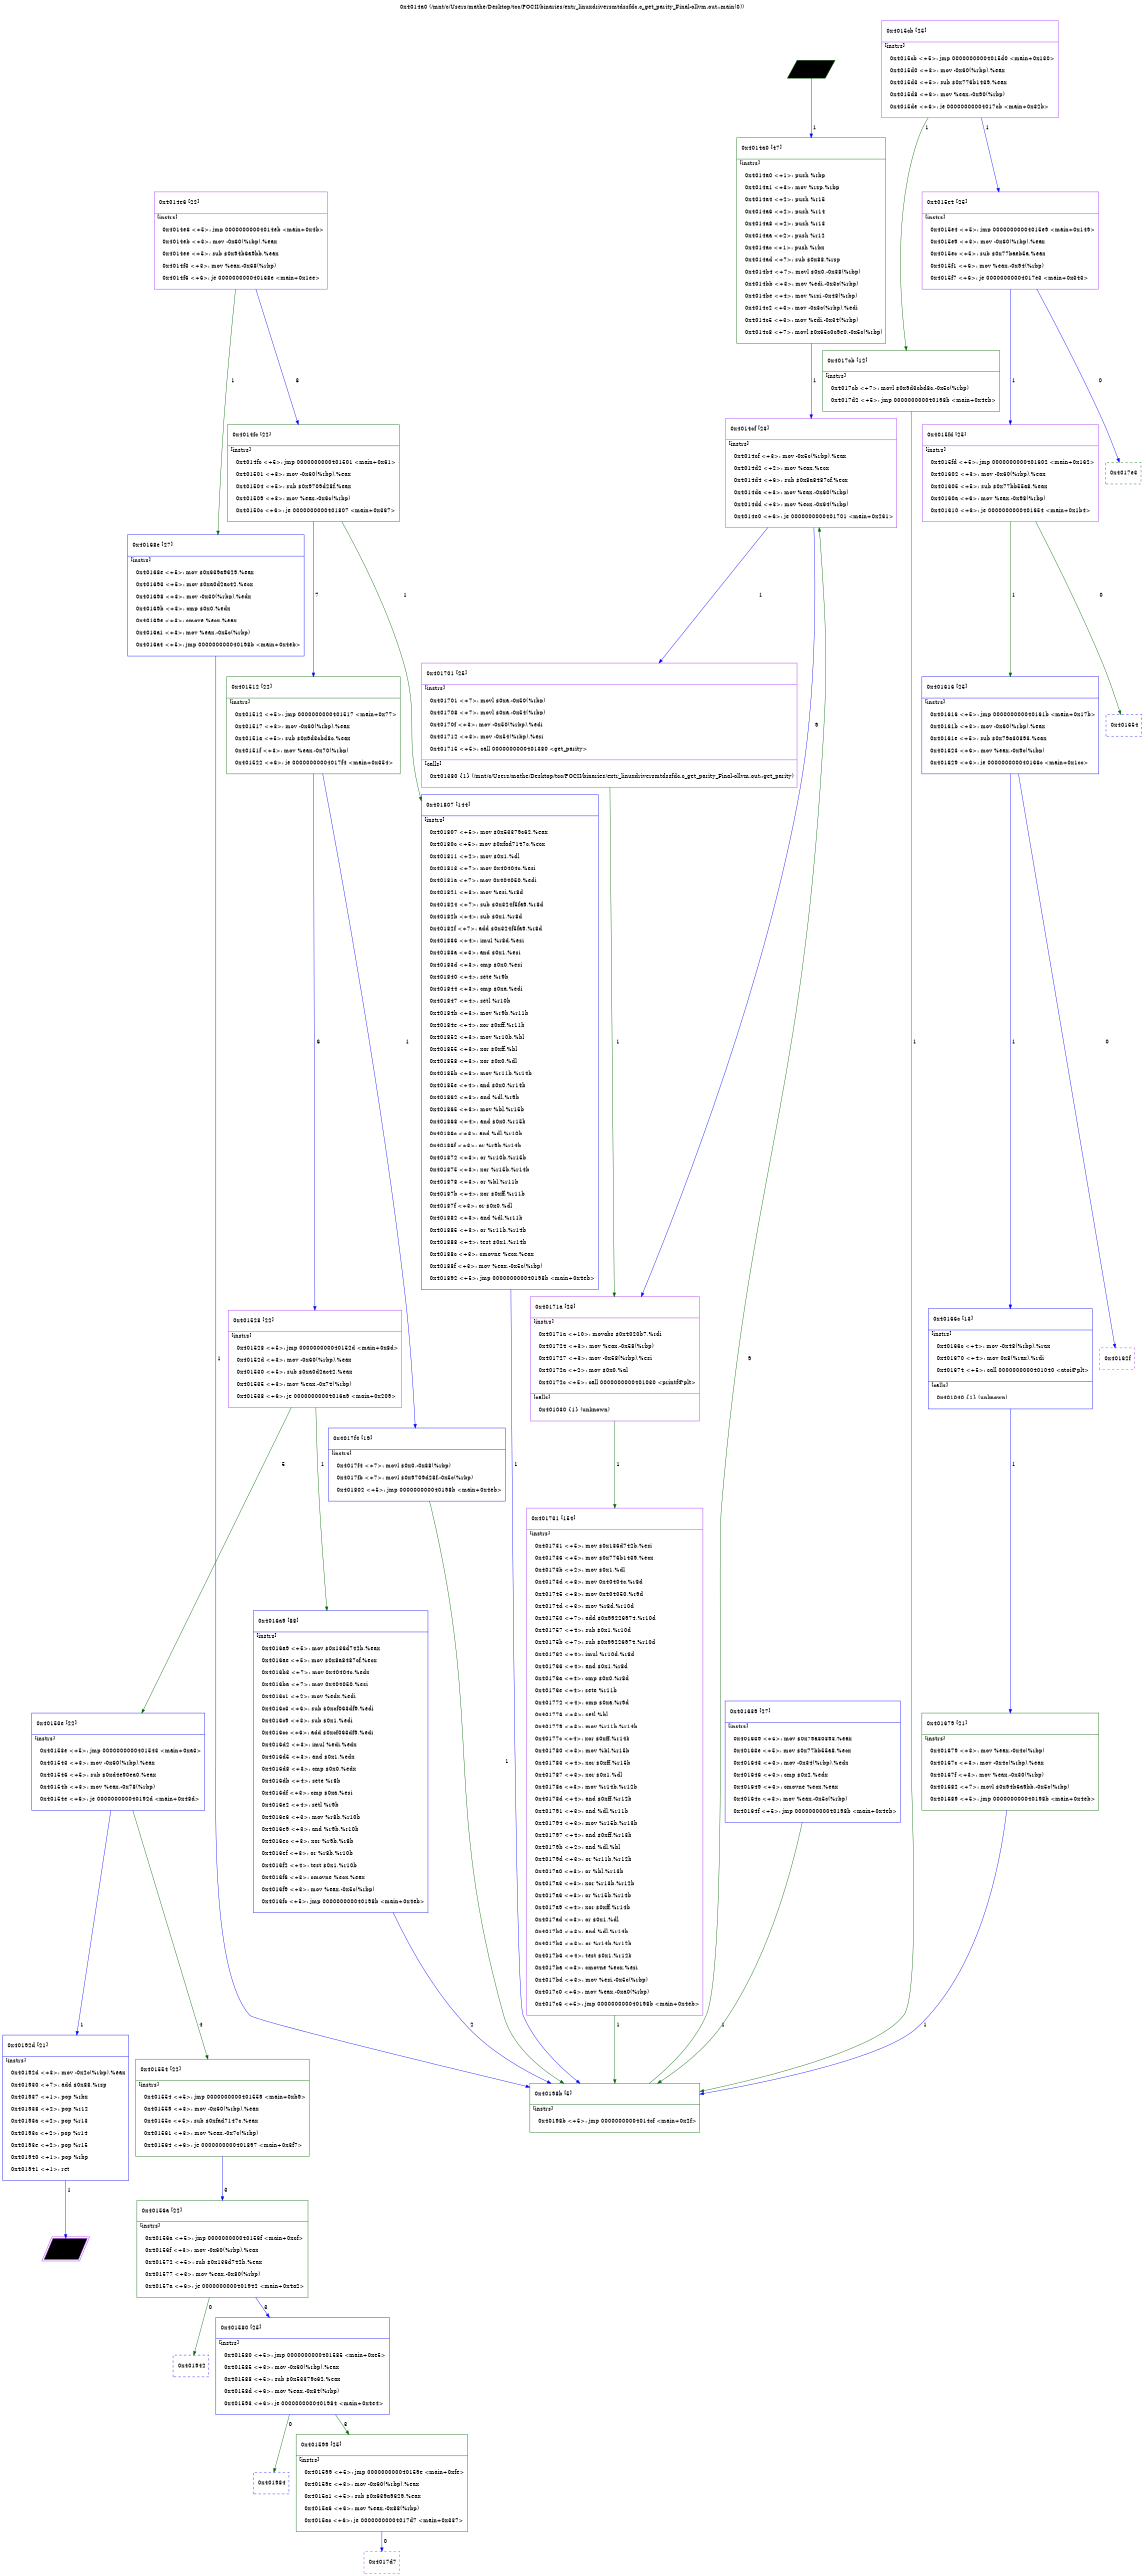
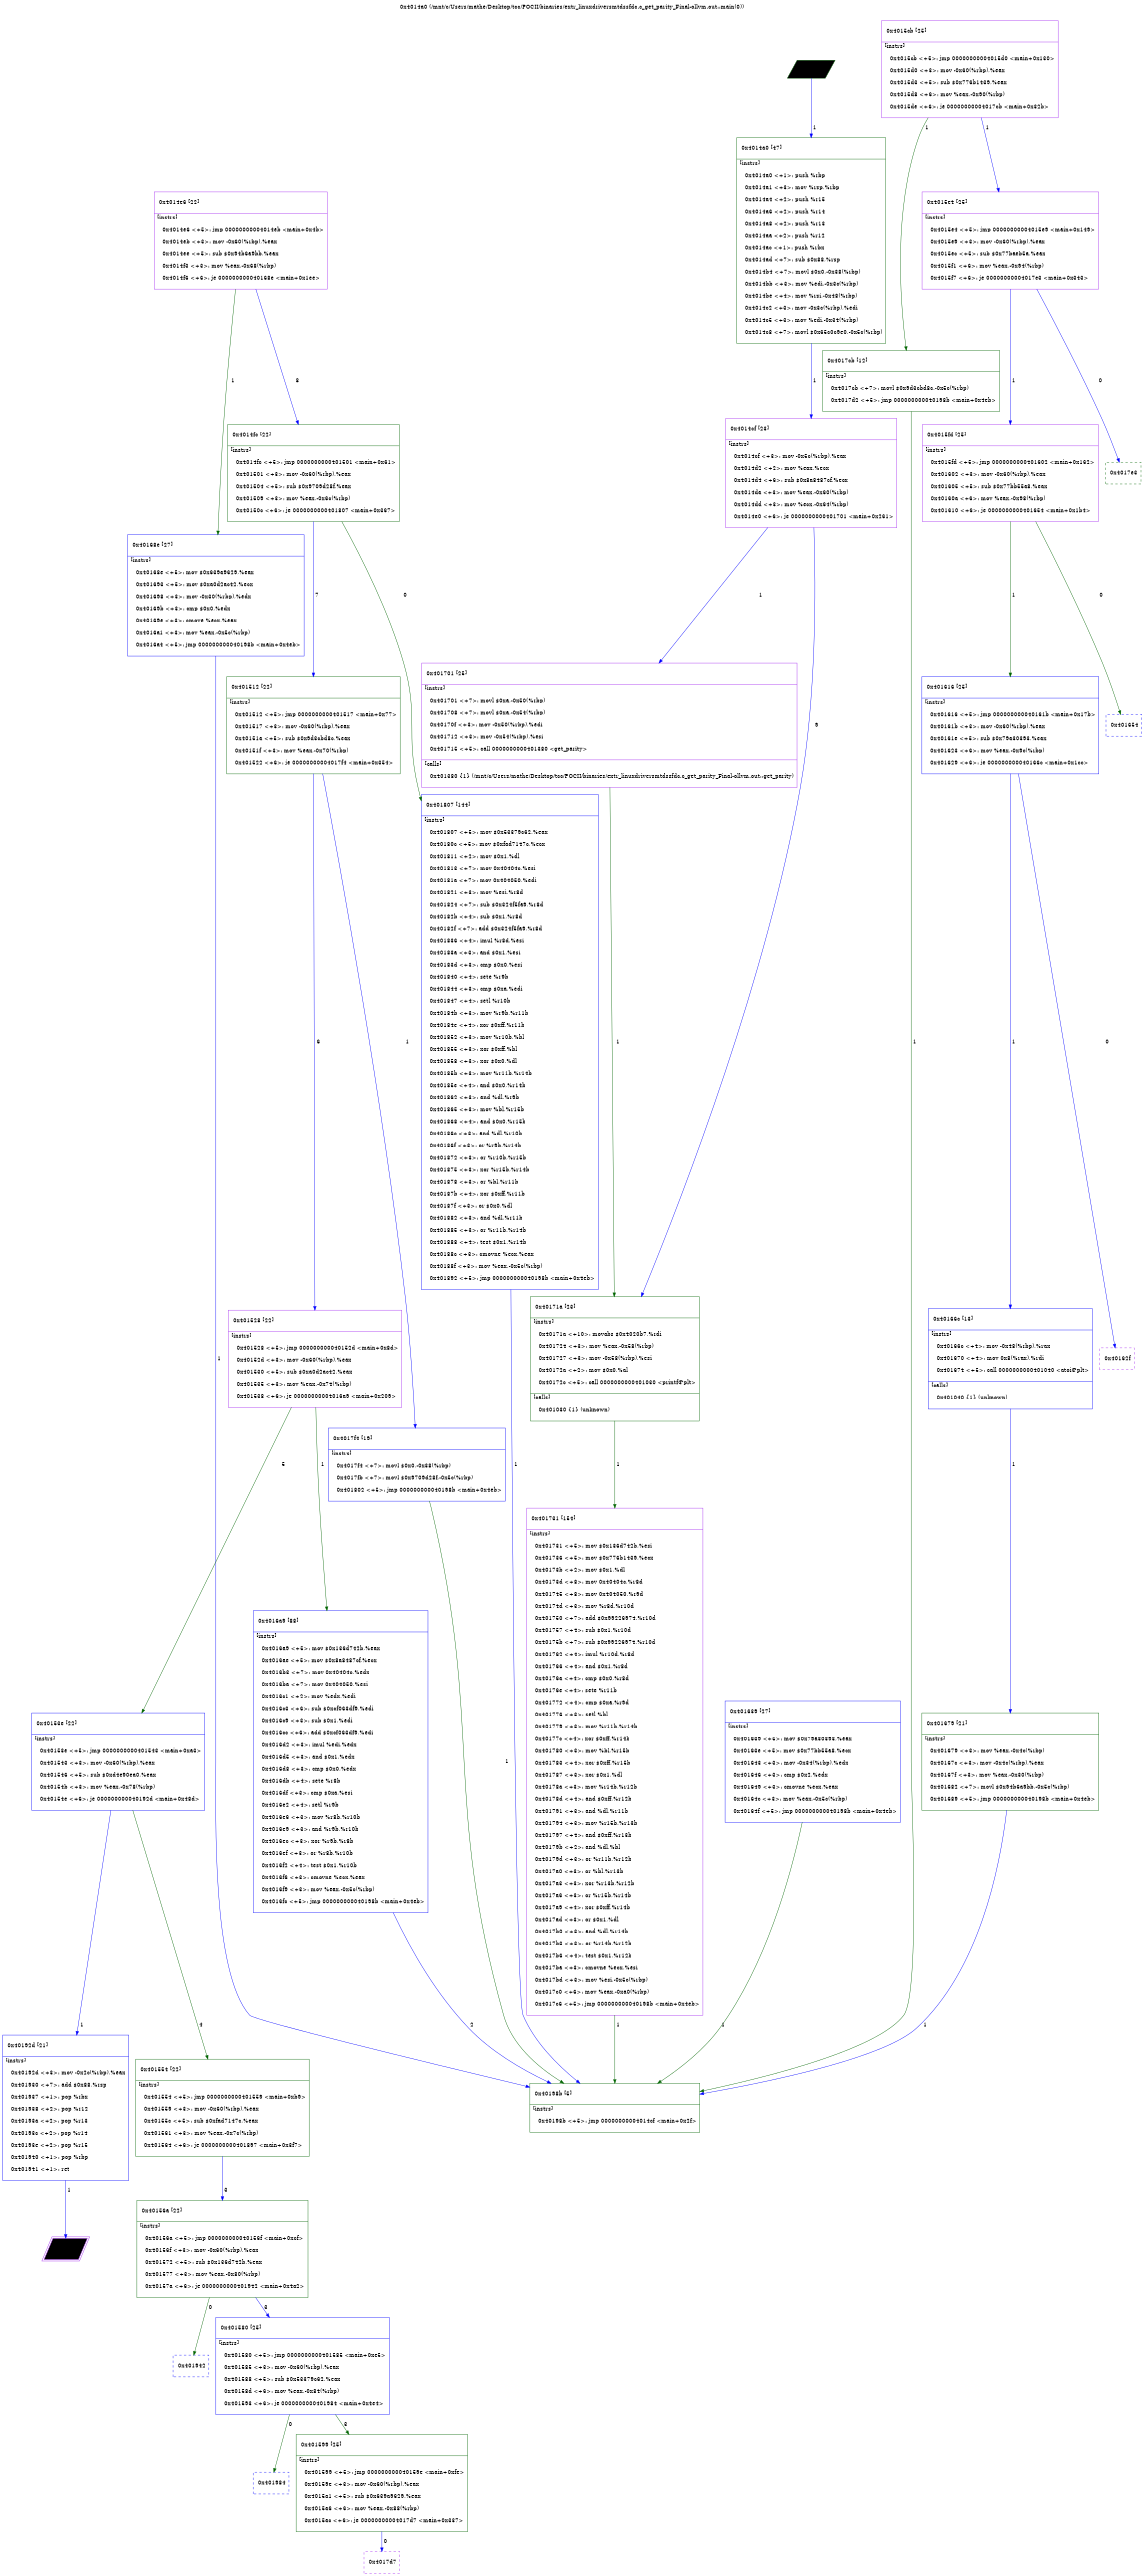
(404, 595) -> (404, 595)
(744, 1316) -> none
(615, 1359) -> (615, 1359)
